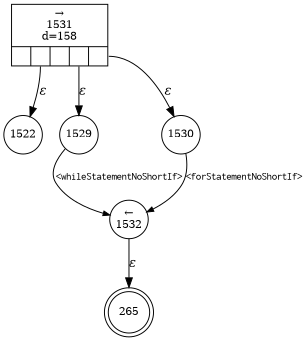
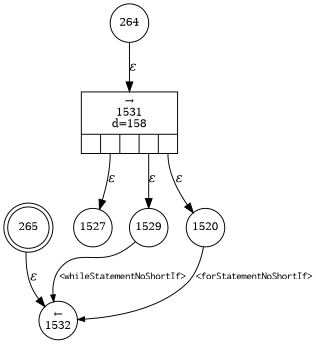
none -> (129, 23)
(23, 135) -> (93, 228)
(181, 135) -> (205, 228)
(129, 258) -> (28, 277)
